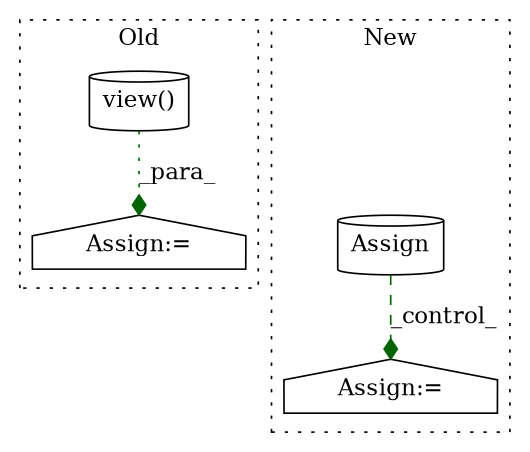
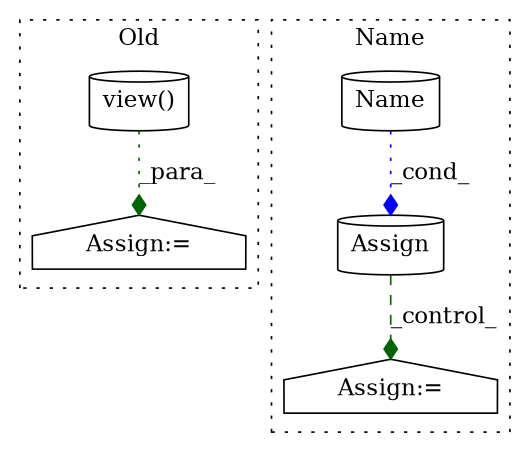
(391, 39) -> (391, 39)
none -> (391, 101)
